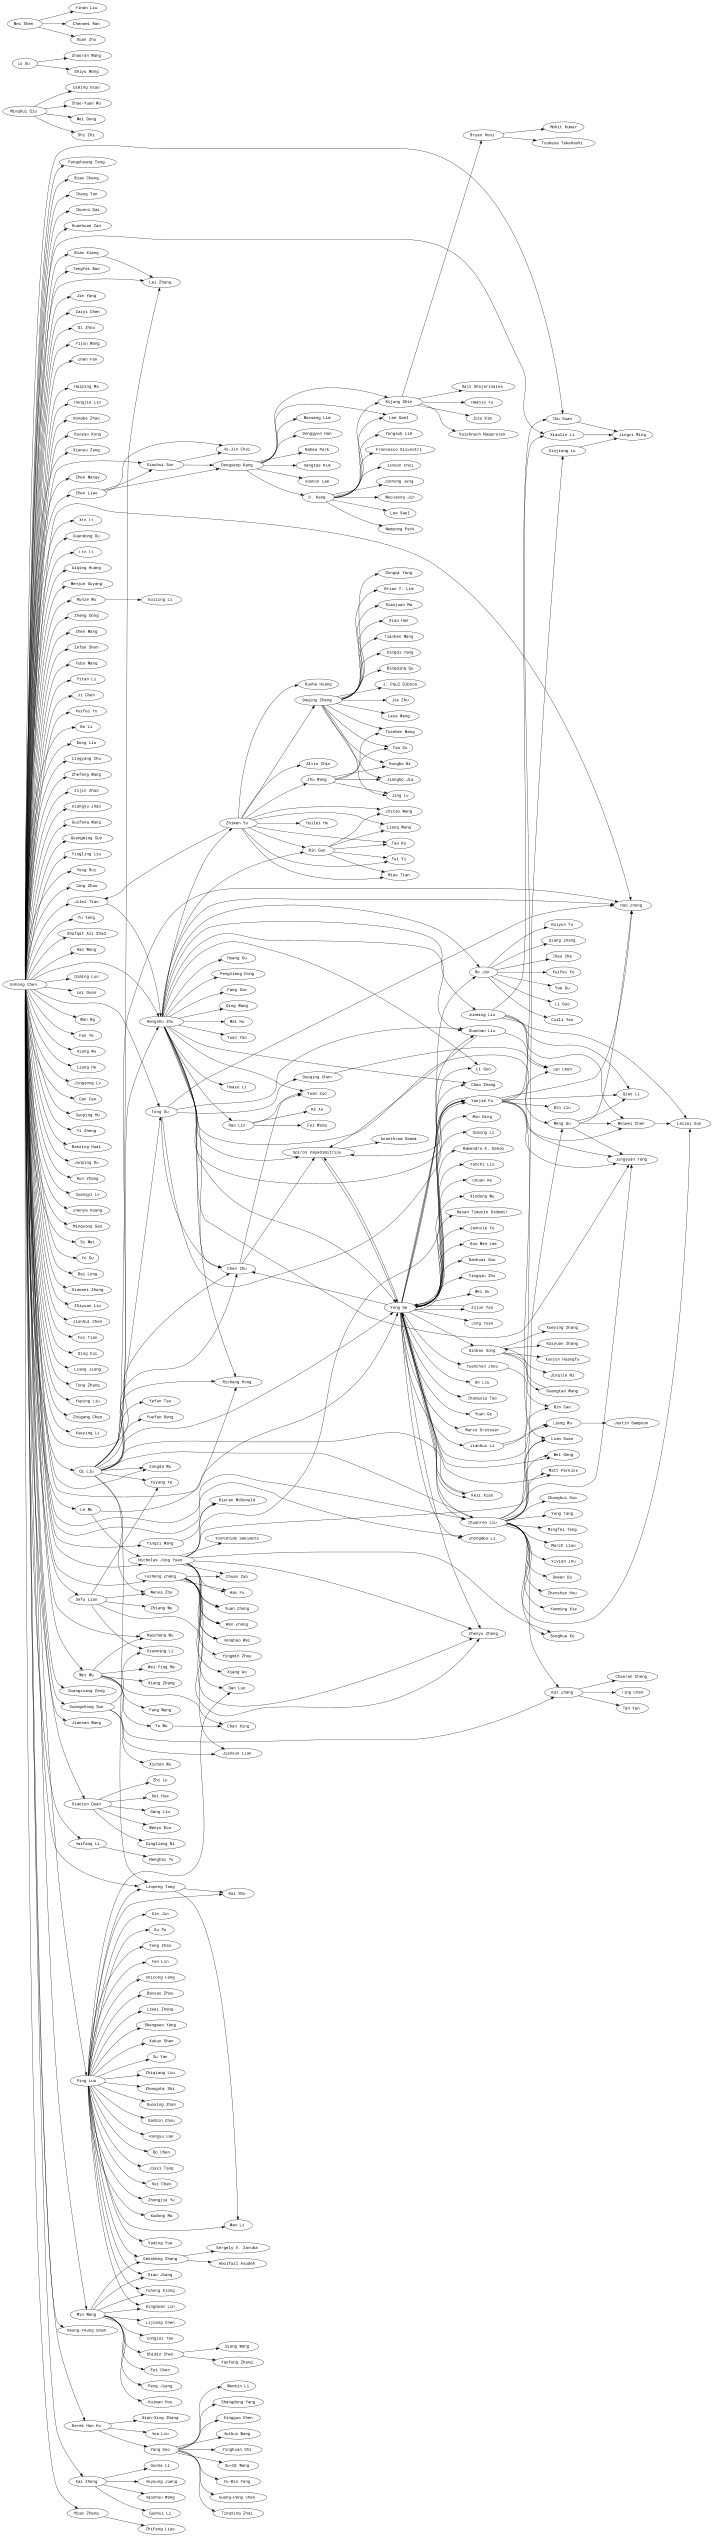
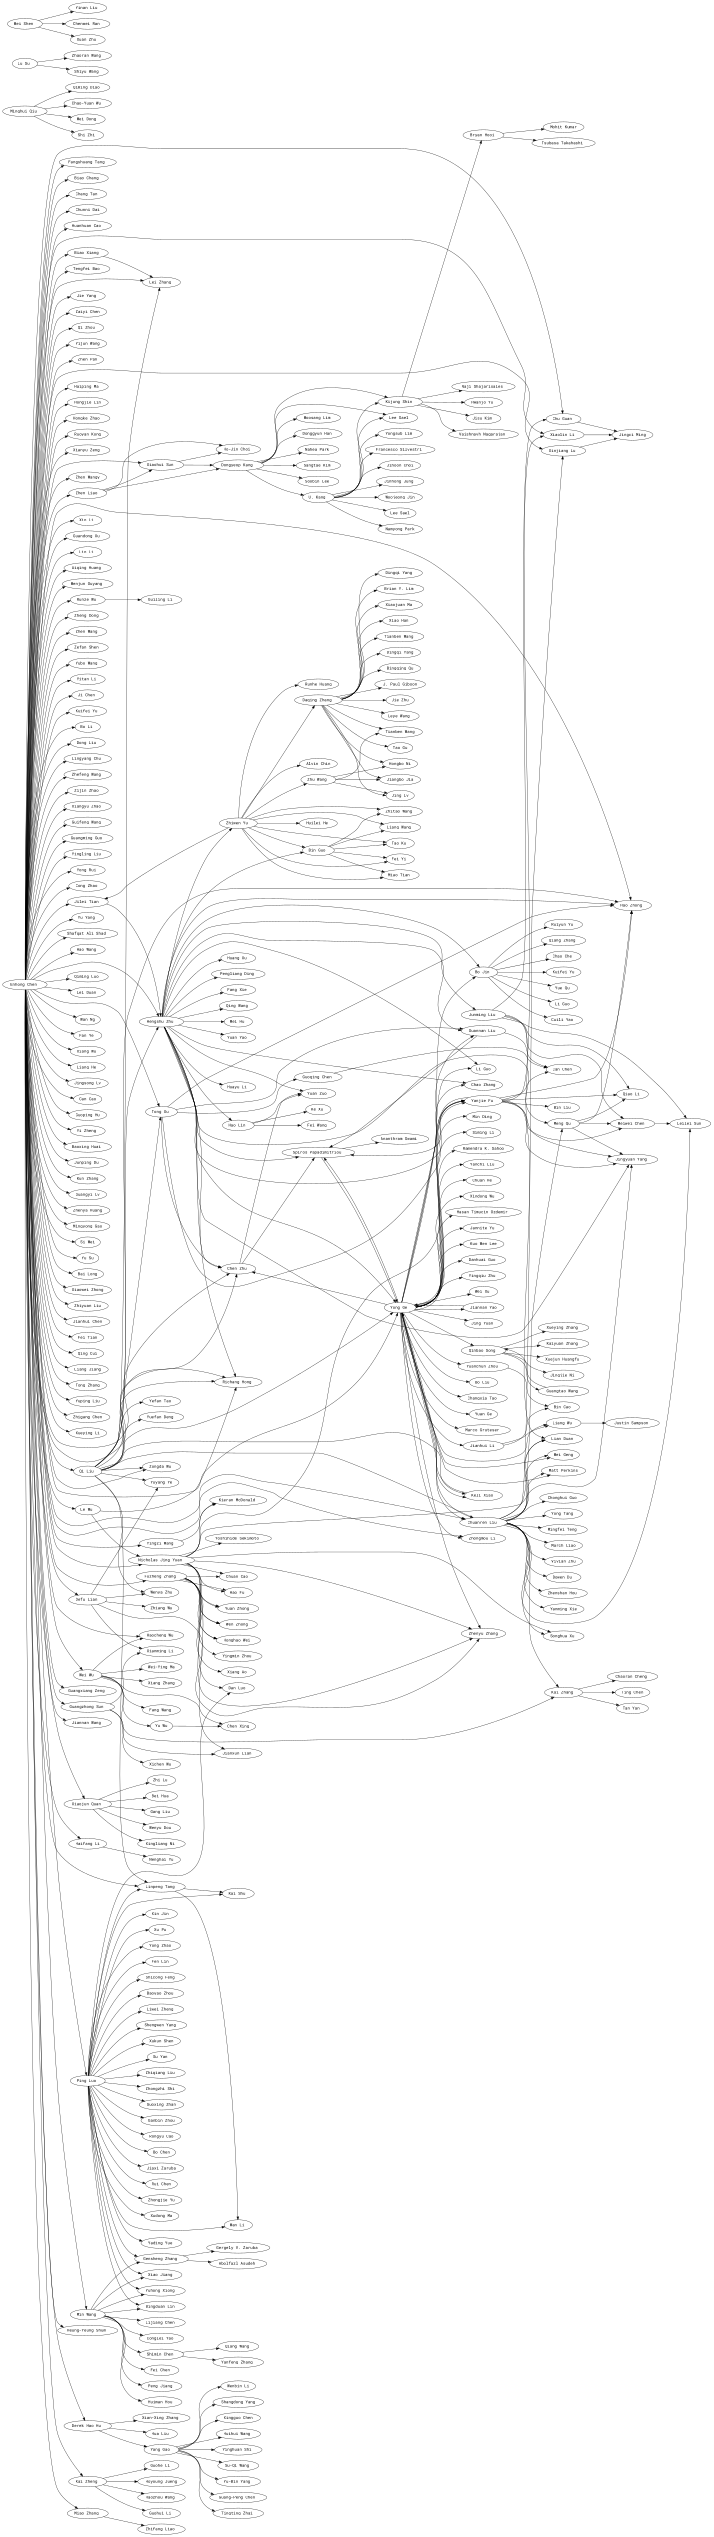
none -> (59, 378)
(363, 758) -> none
(483, 1308) -> (483, 1308)
none -> (54, 1441)
(161, 2168) -> (161, 2168)
